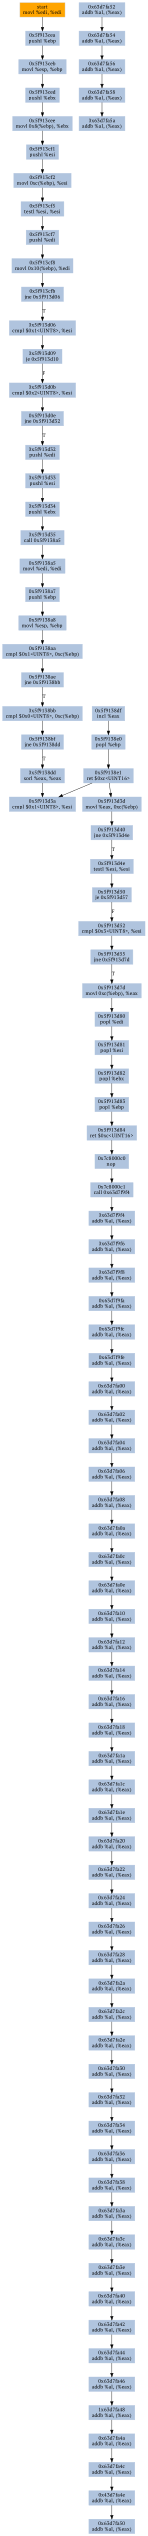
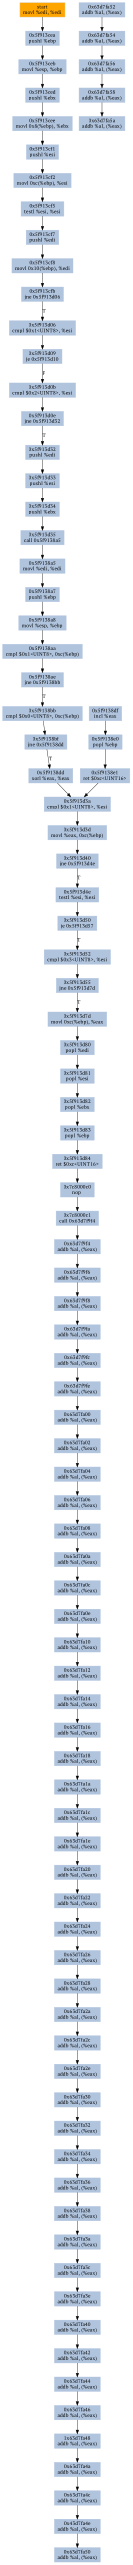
(110, 788) -> (77, 816)
(113, 912) -> (79, 940)
